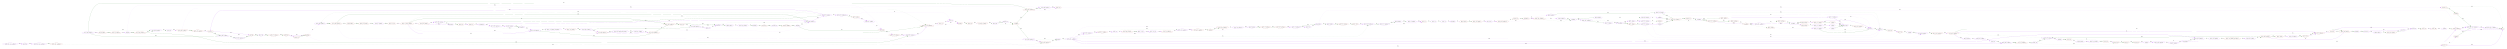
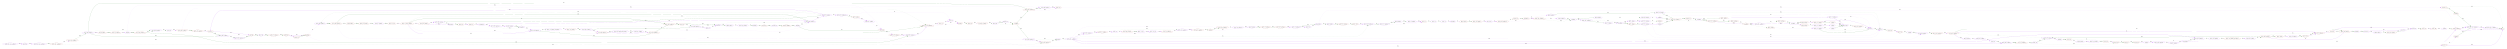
none -> (72, 40)
